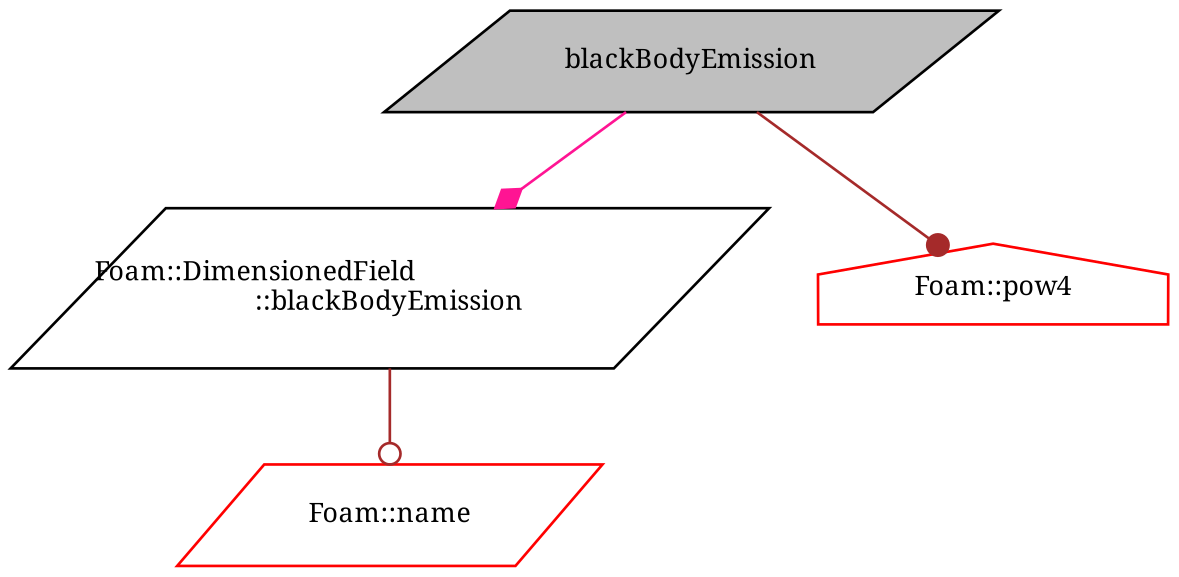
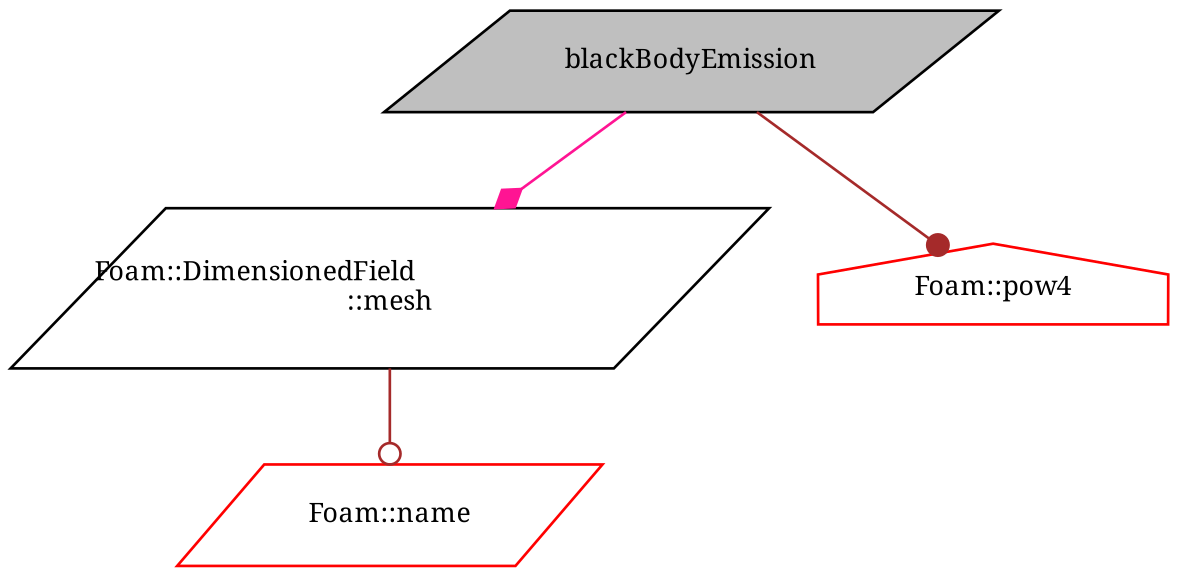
(390, 288) -> (390, 288)
